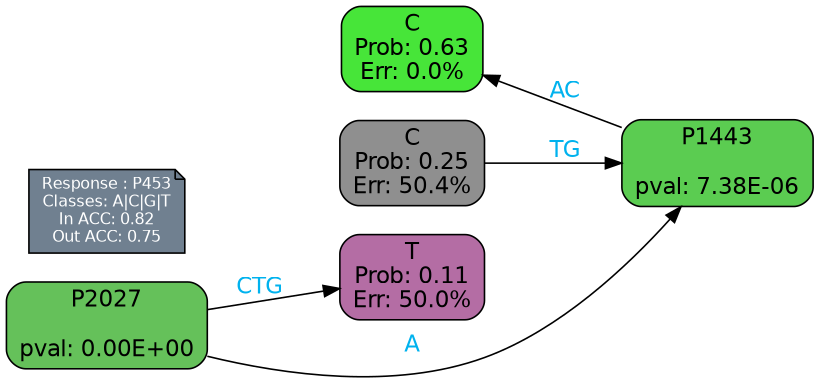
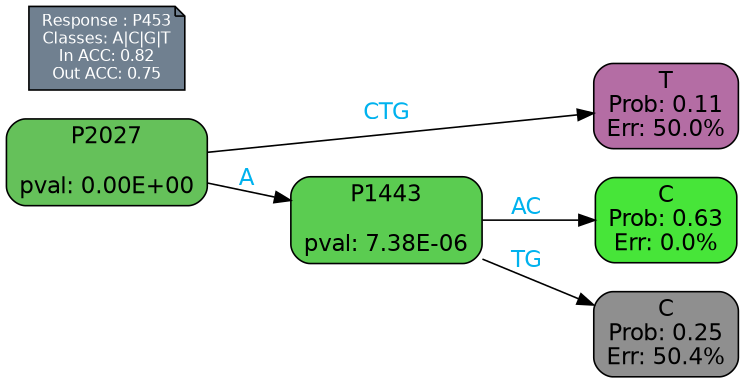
(545, 163) -> (531, 279)
